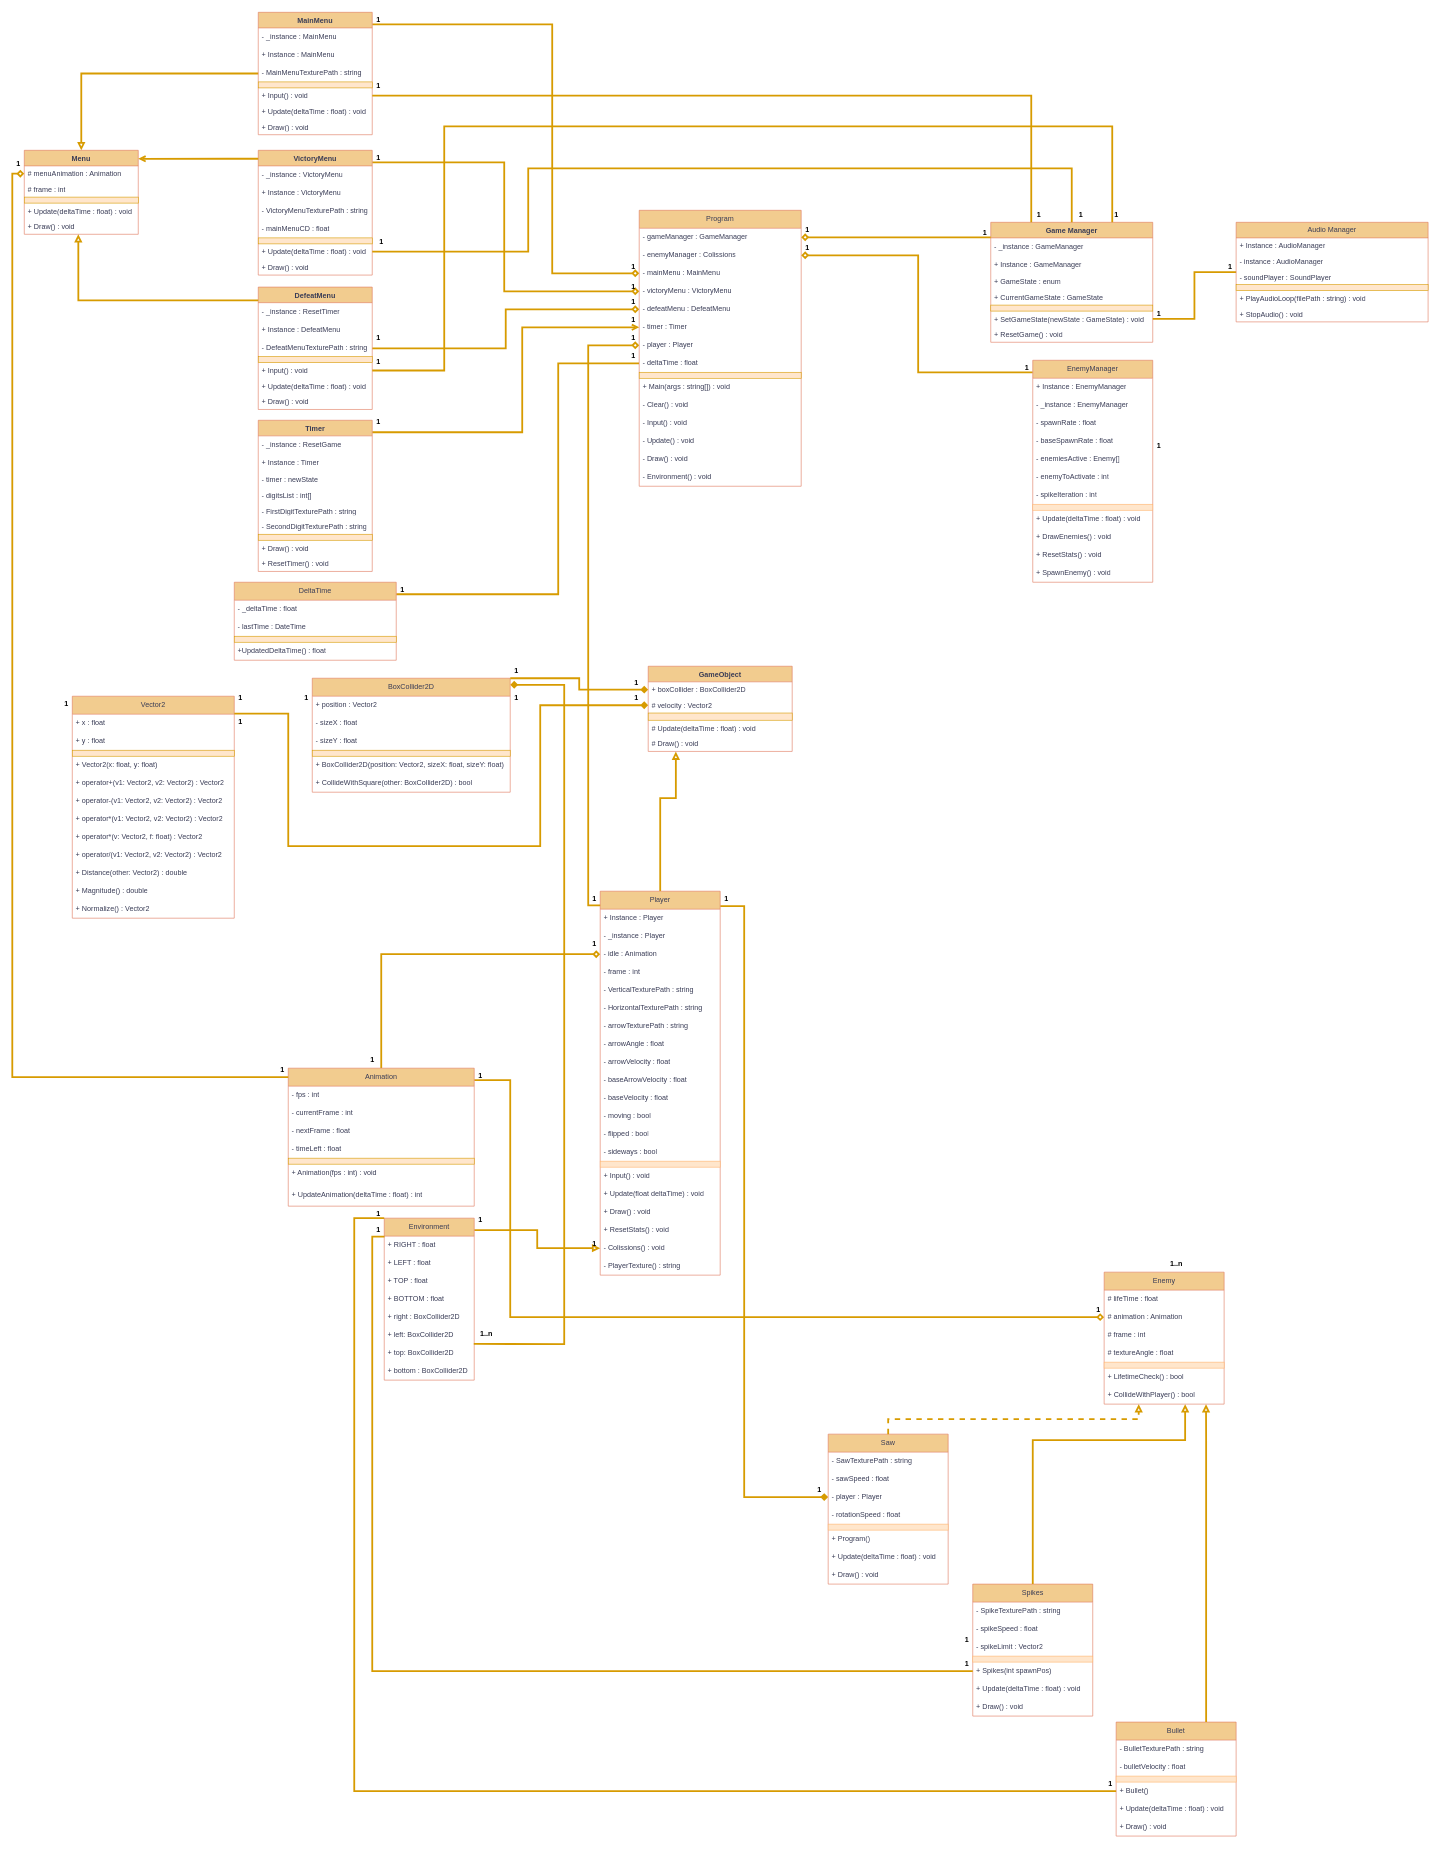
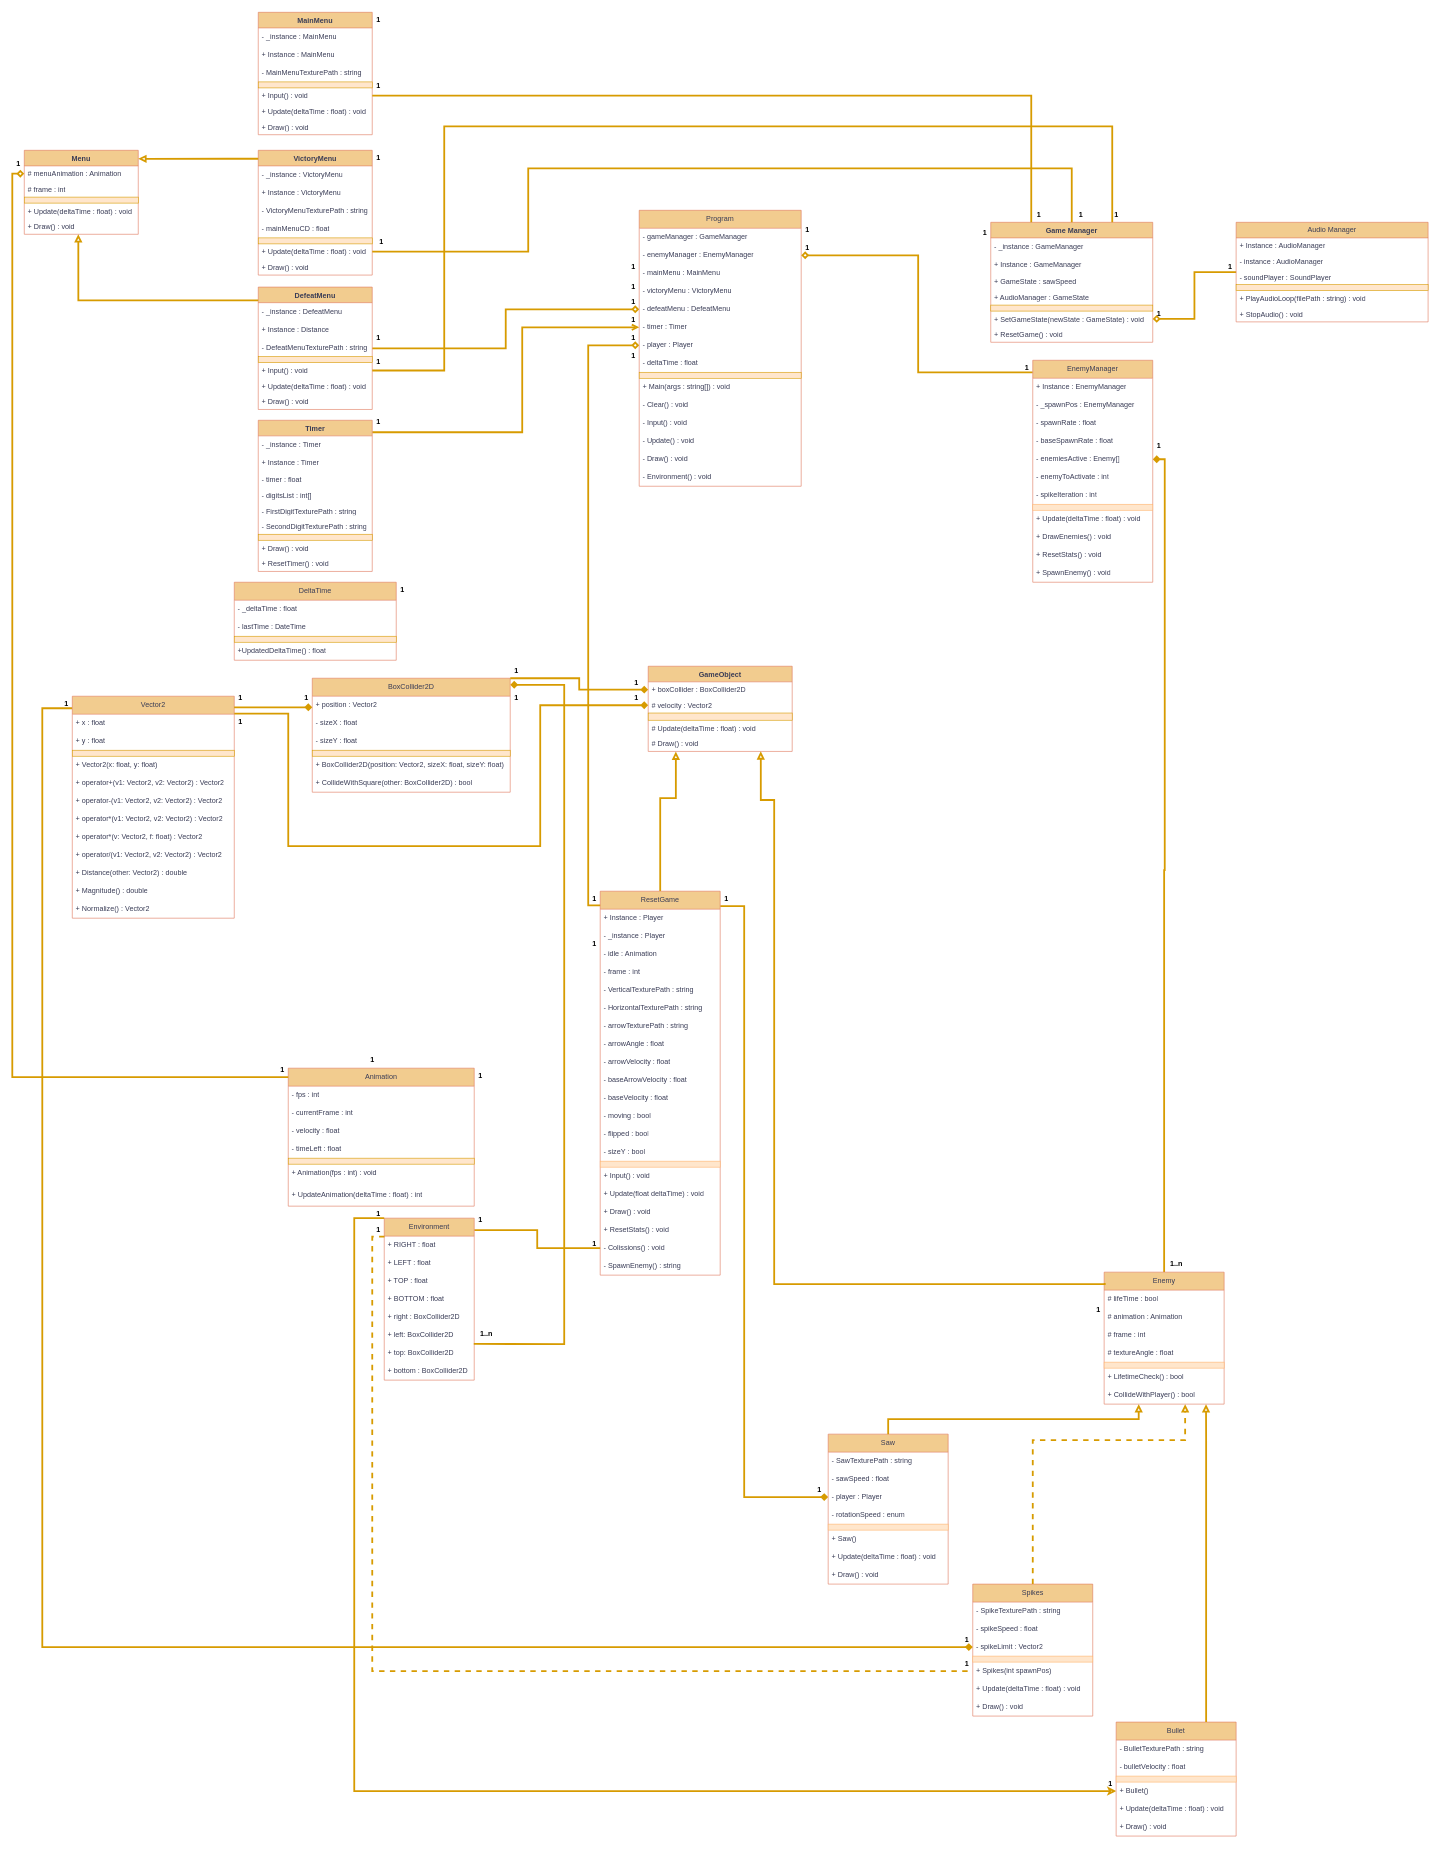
(134, 74) -> none
(552, 98) -> none
(145, 159) -> (147, 159)
(504, 224) -> none
(898, 237) -> none
(691, 255) -> (698, 255)
(1027, 282) -> (1035, 282)
(1051, 298) -> (1042, 298)
(305, 312) -> (306, 312)
(1157, 319) -> (1160, 319)
(305, 330) -> (300, 330)
(1084, 405) -> (1085, 405)
(304, 445) -> (295, 445)
(294, 480) -> (287, 480)
(558, 519) -> none
none -> (270, 707)
none -> (1165, 864)
(660, 900) -> (660, 900)
(430, 954) -> none
(326, 1131) -> (322, 1131)
(633, 1152) -> (627, 1152)
none -> (774, 1181)
(591, 1248) -> (595, 1248)
(651, 1266) -> (646, 1266)
(1137, 1299) -> (1135, 1299)
(667, 1317) -> none
(1011, 1419) -> (1011, 1419)
(1052, 1440) -> (1052, 1440)
(873, 1515) -> (872, 1515)
(853, 1539) -> (845, 1539)
none -> (42, 1624)
(451, 1671) -> (451, 1671)
(1111, 1791) -> (1108, 1791)
